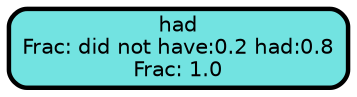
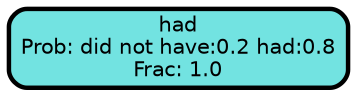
(178, 48) -> (178, 48)
